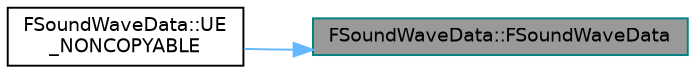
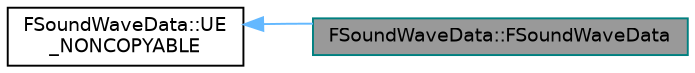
(268, 49) -> (288, 24)
